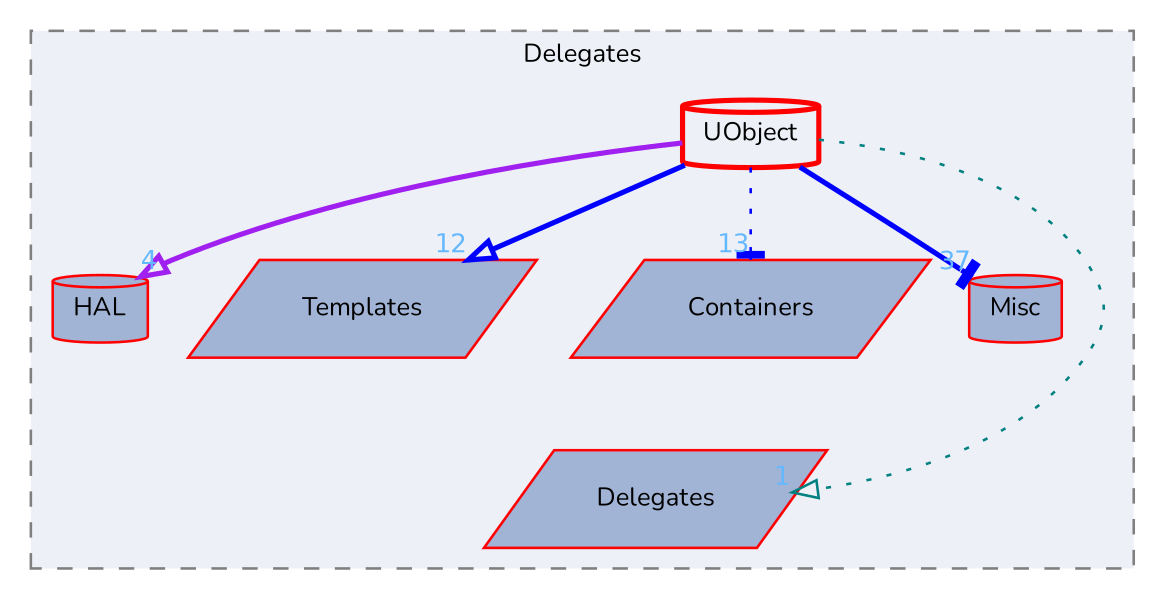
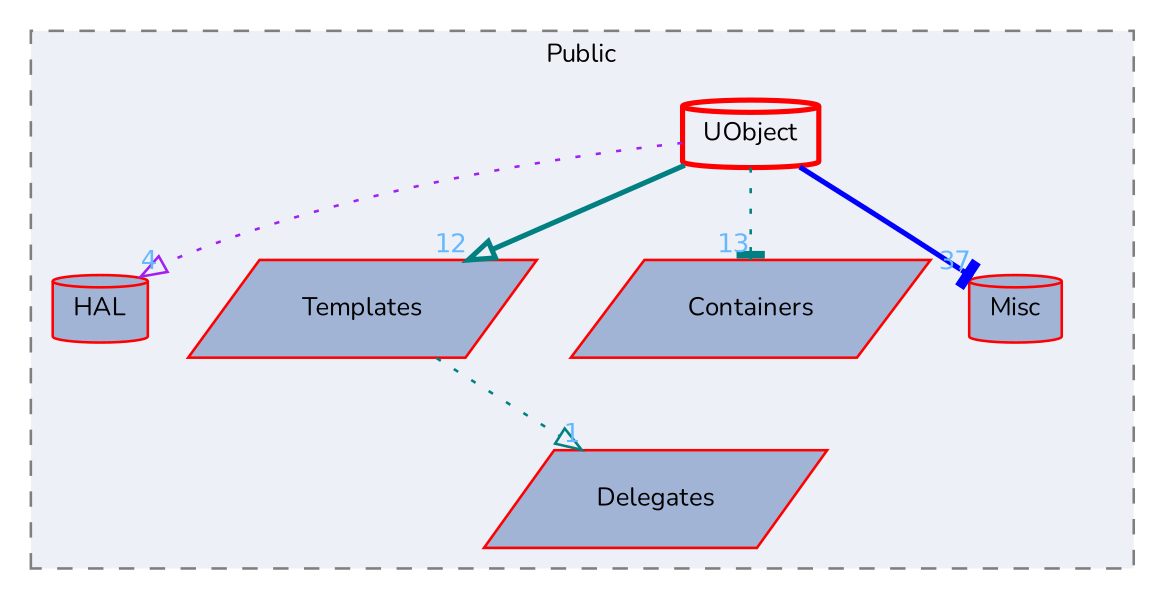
(582, 55) -> (582, 55)
(419, 186) -> (419, 186)
(589, 207) -> (589, 207)
(751, 207) -> (751, 207)
(1104, 311) -> (498, 397)
